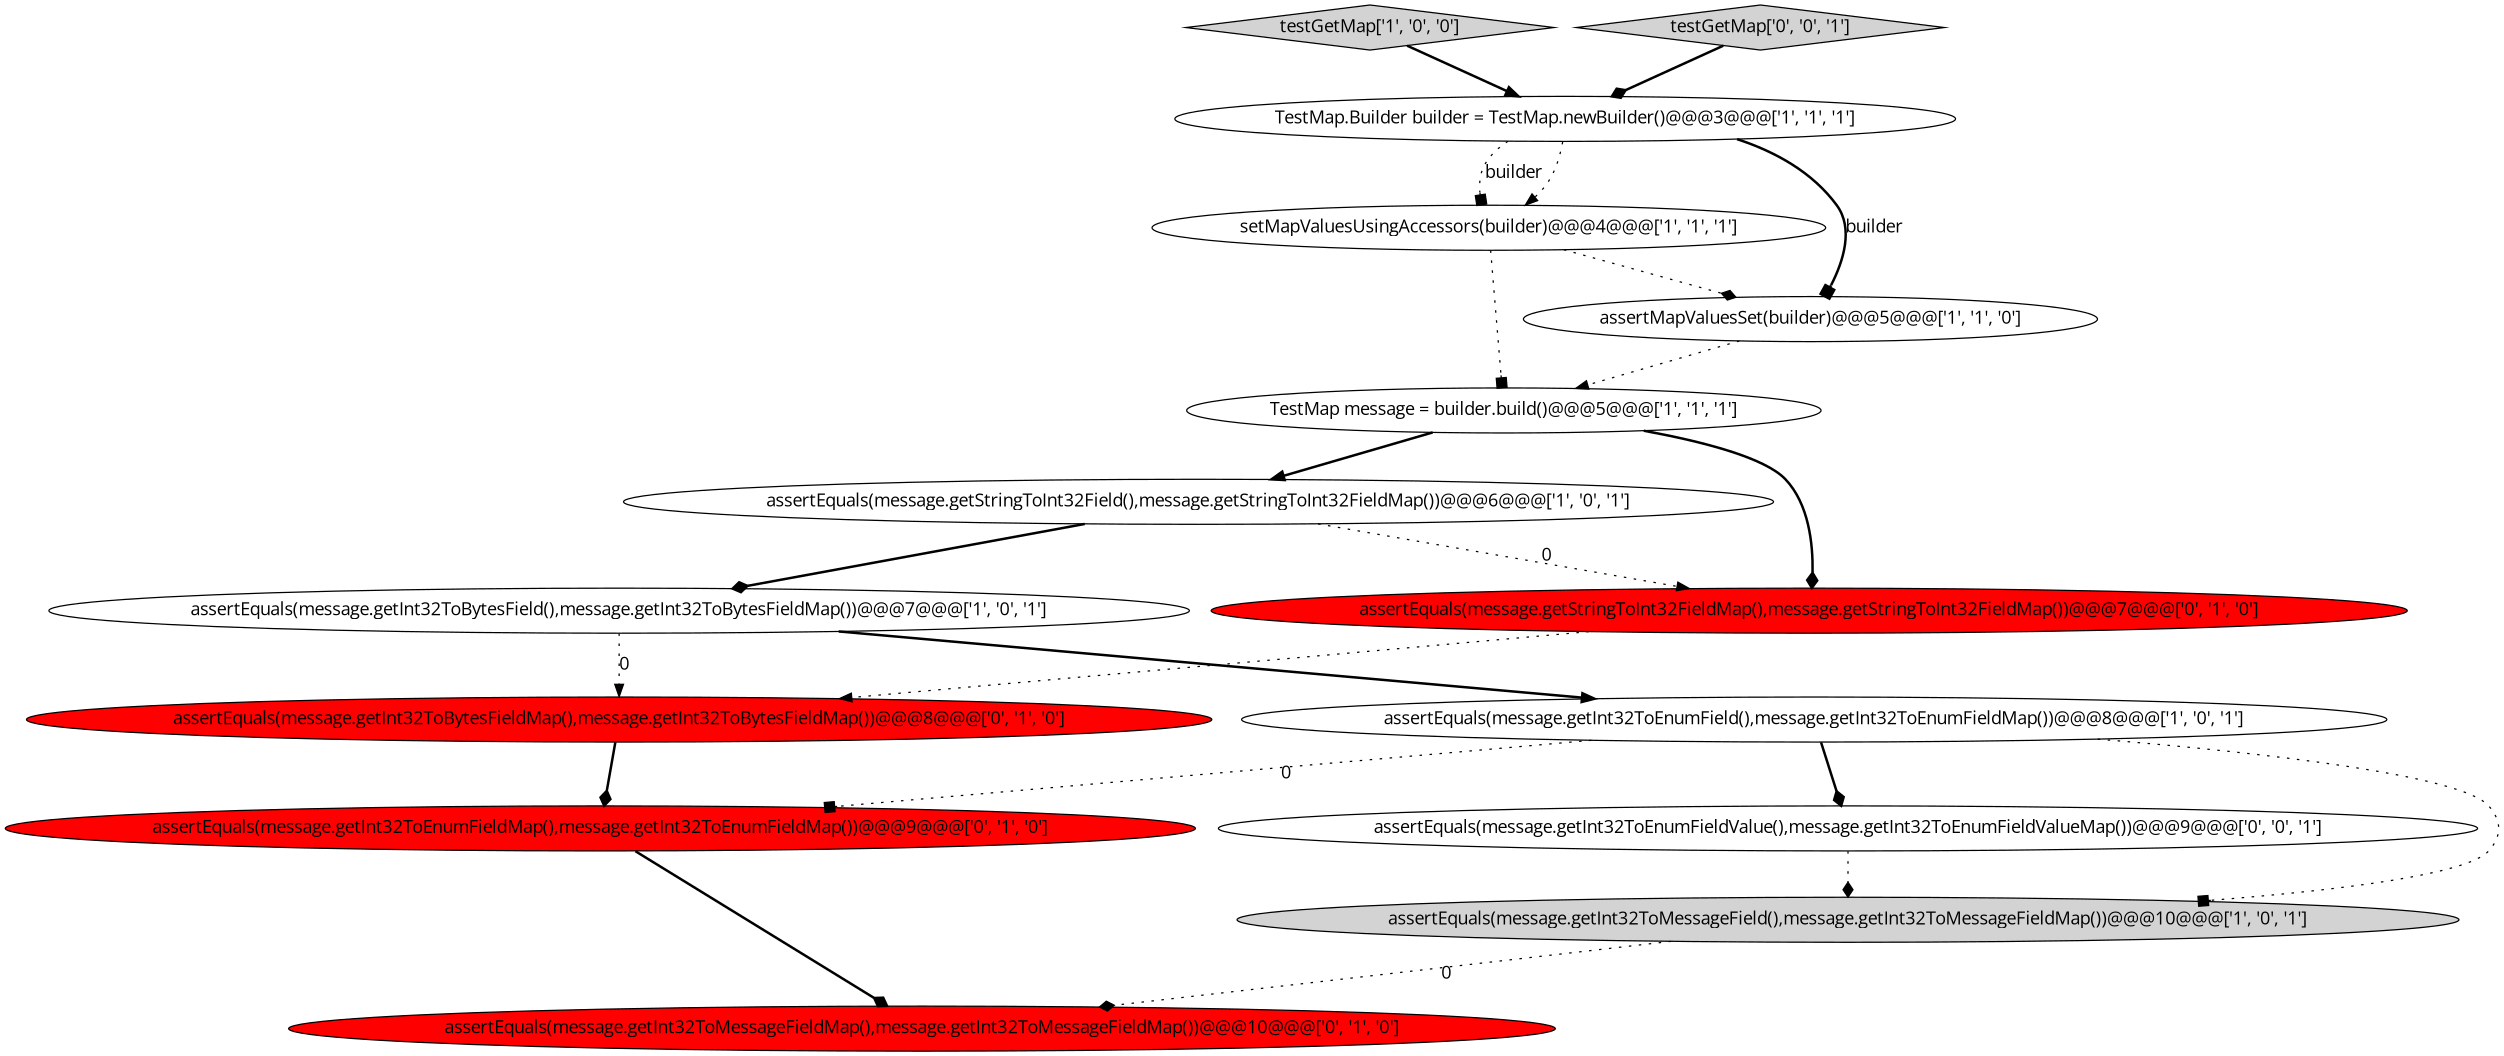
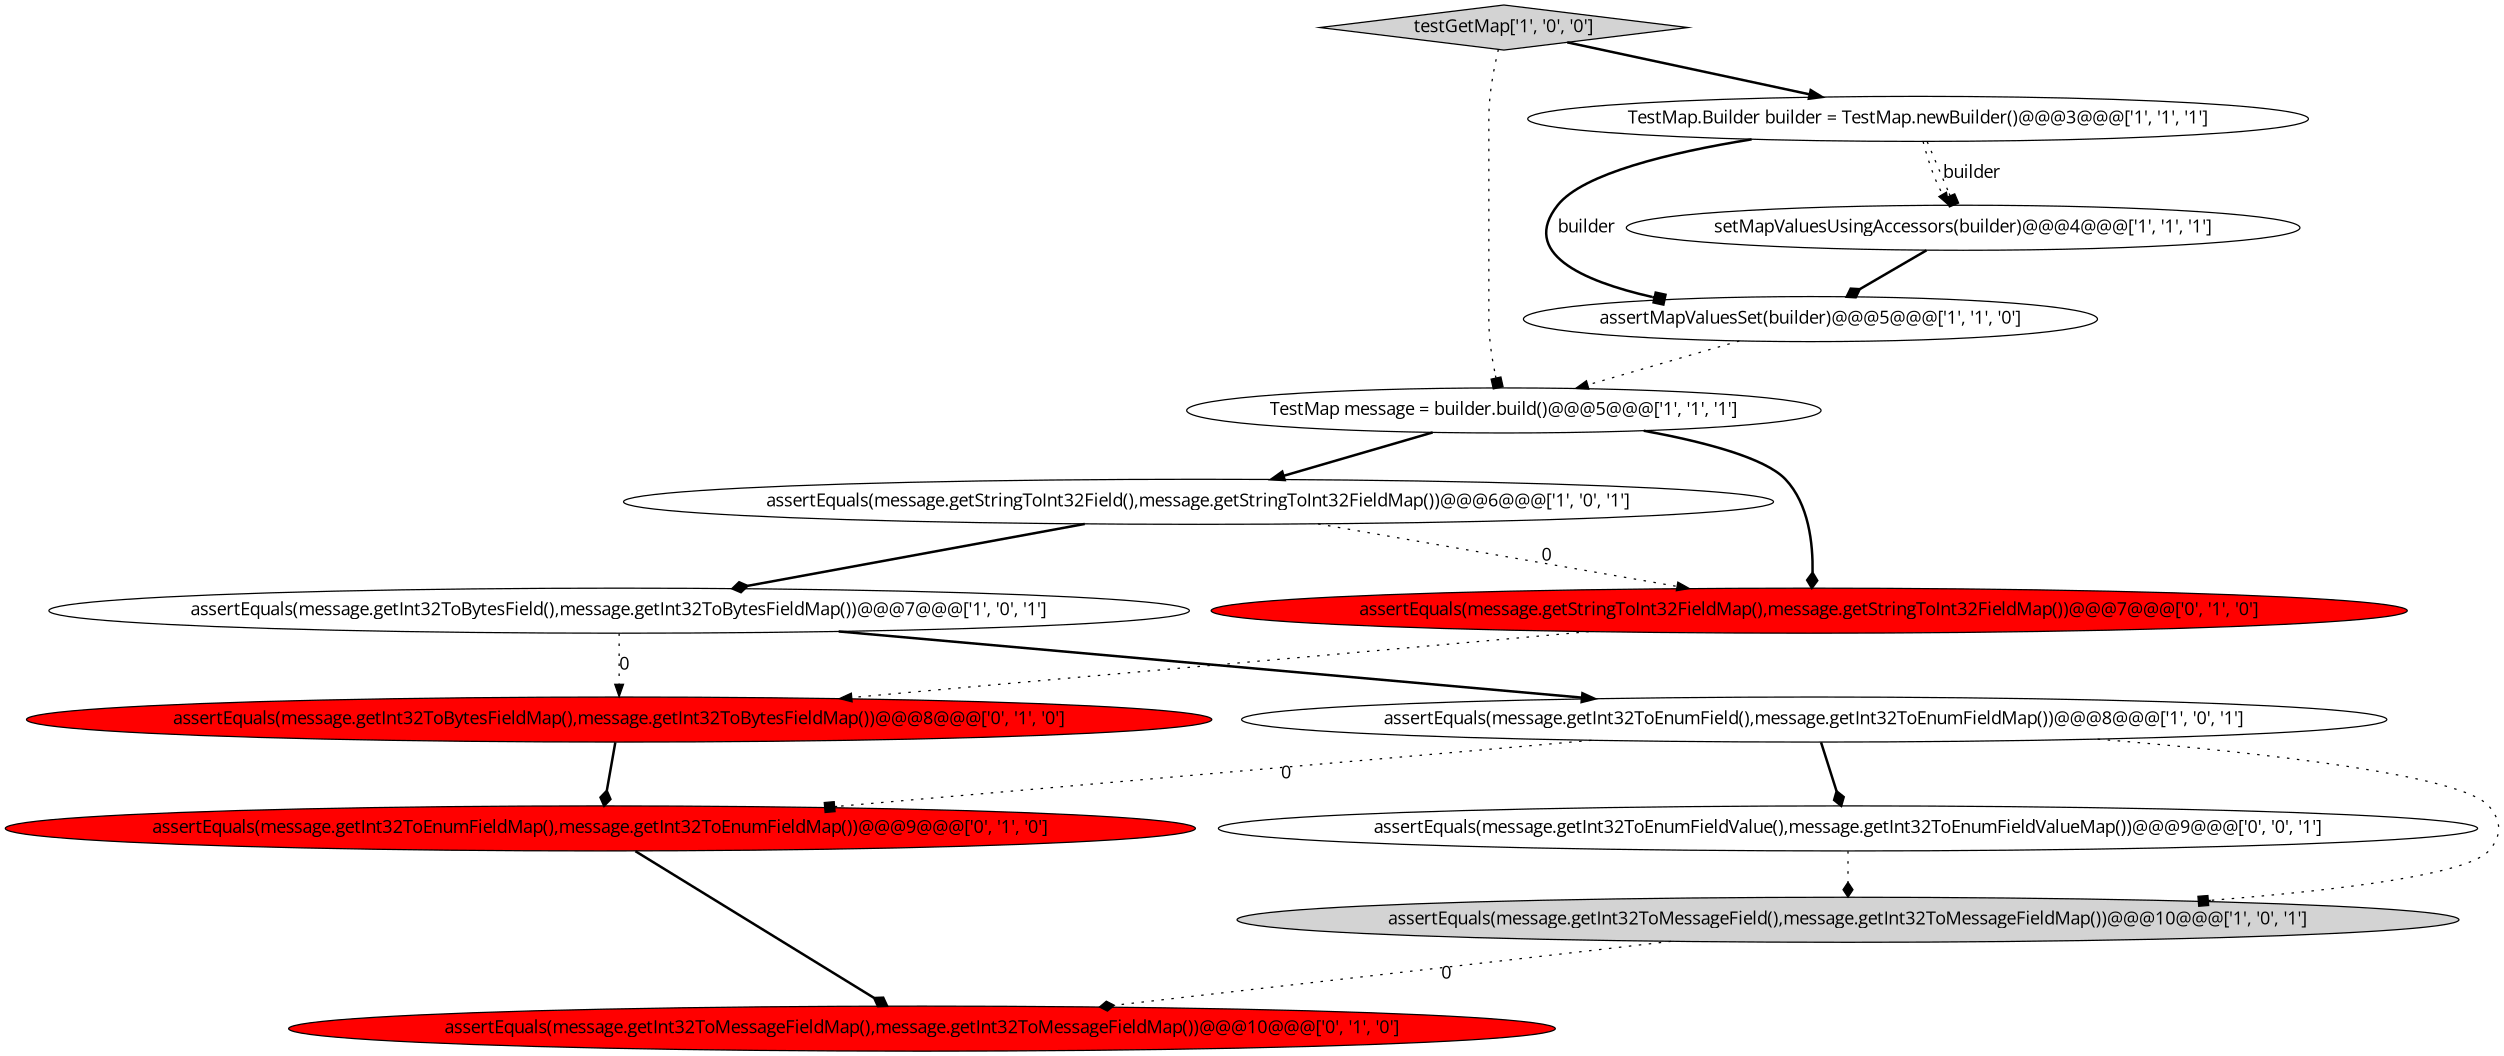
(1760, 28) -> none
(1643, 271) -> (1893, 270)
(1496, 313) -> (1489, 212)
